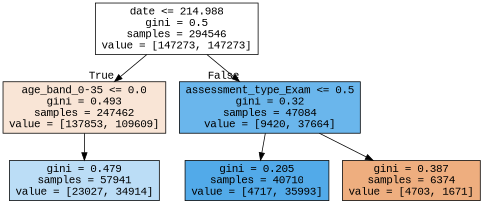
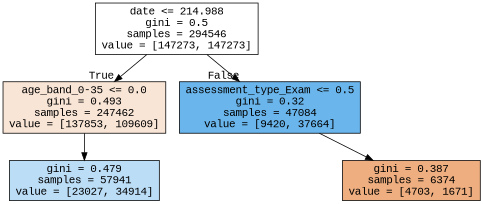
(257, 181) -> none
